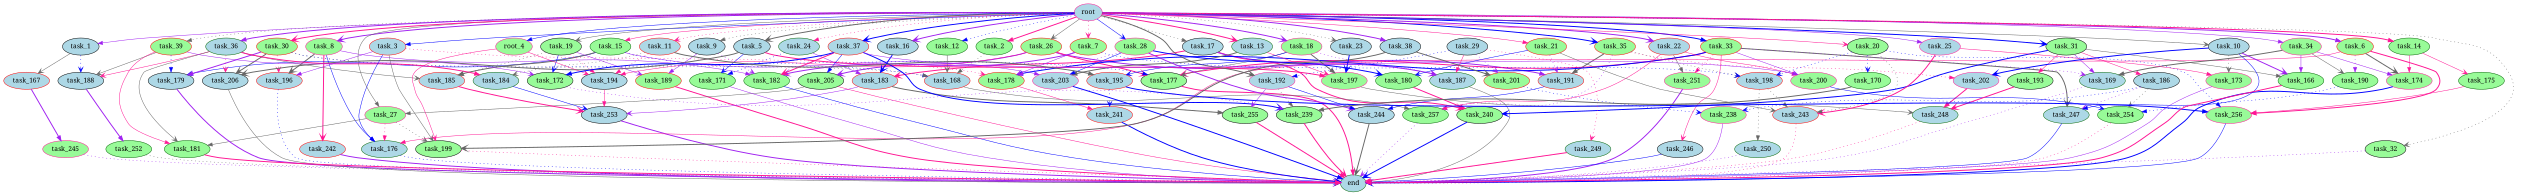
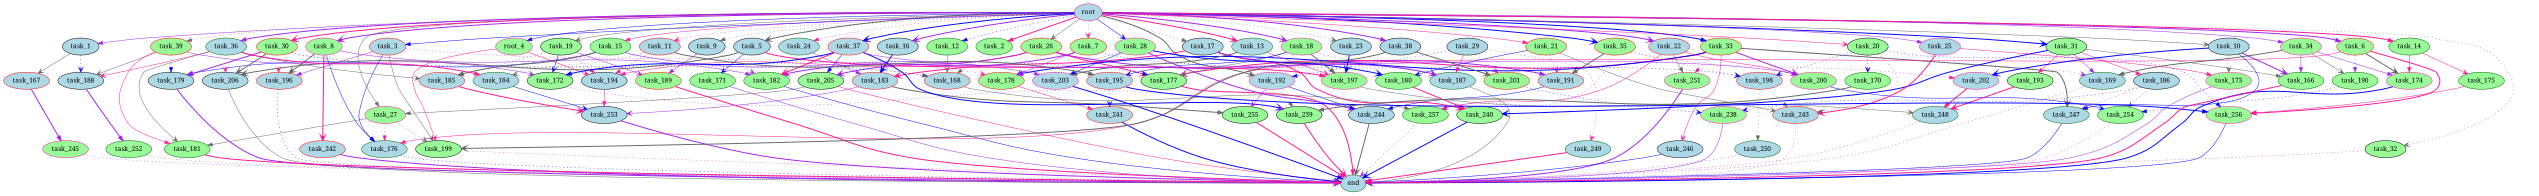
(758, 63) -> none
(1765, 63) -> (1765, 63)
